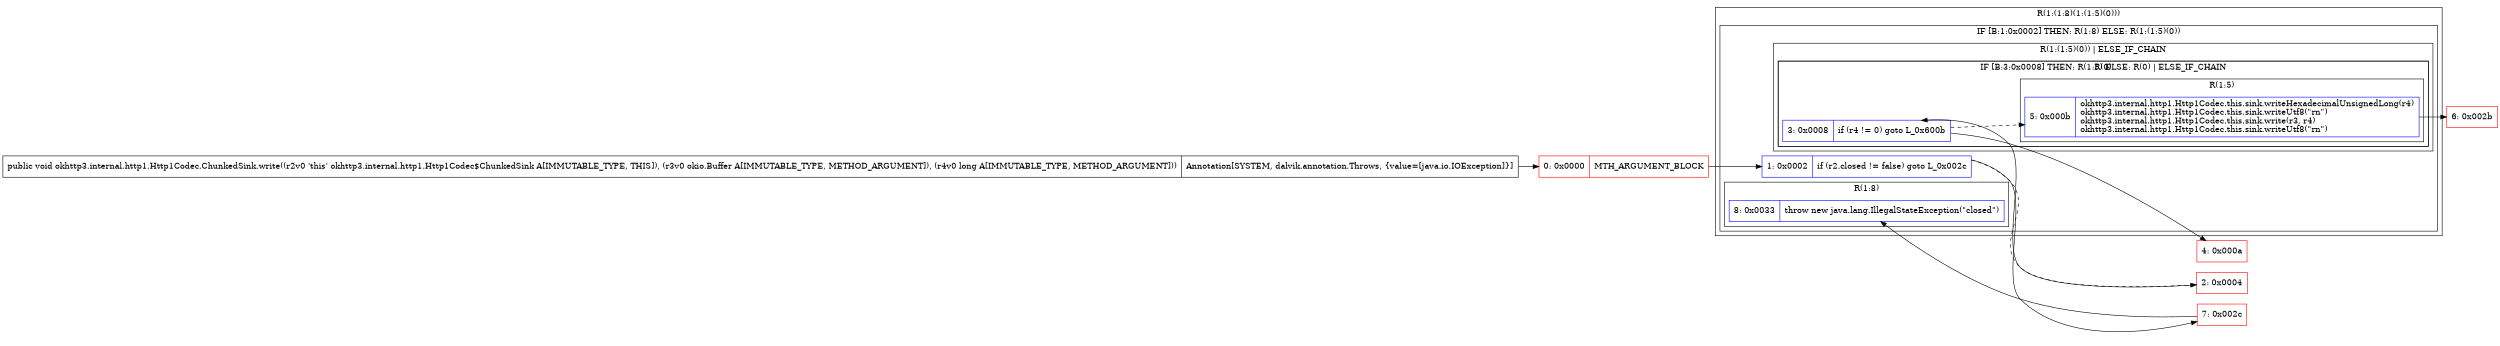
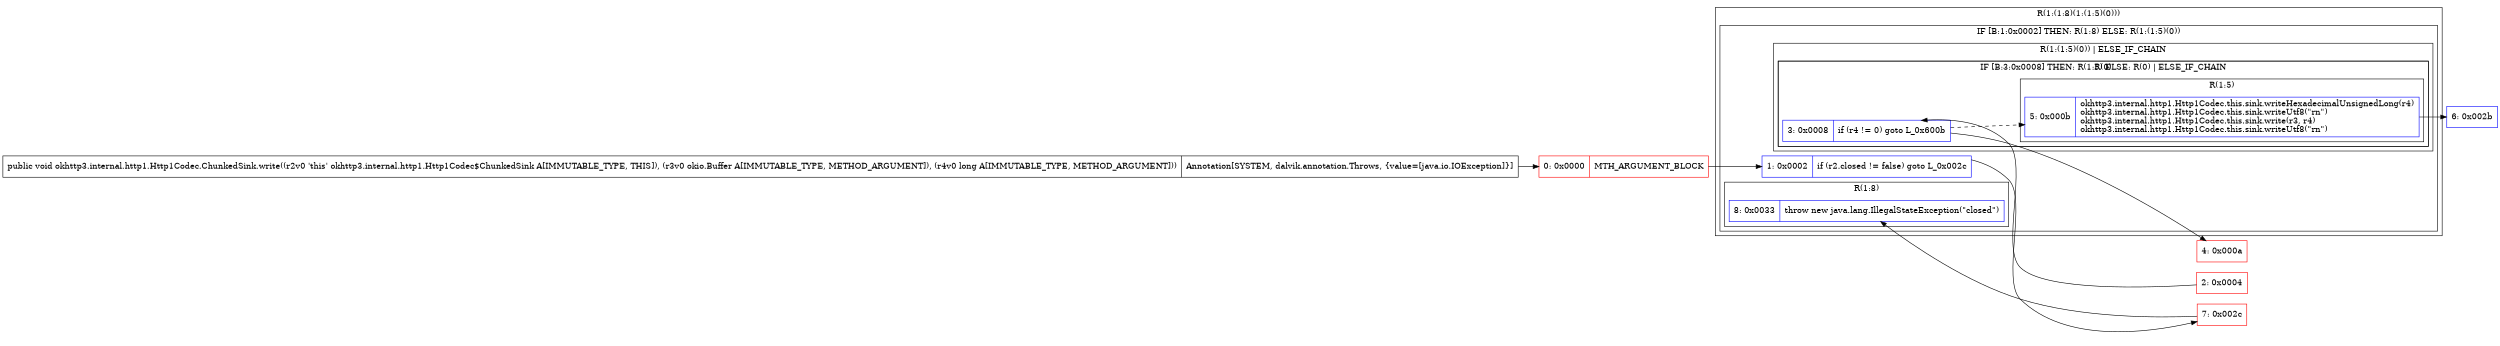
(2472, 117) -> (2472, 117)
(2037, 276) -> none
